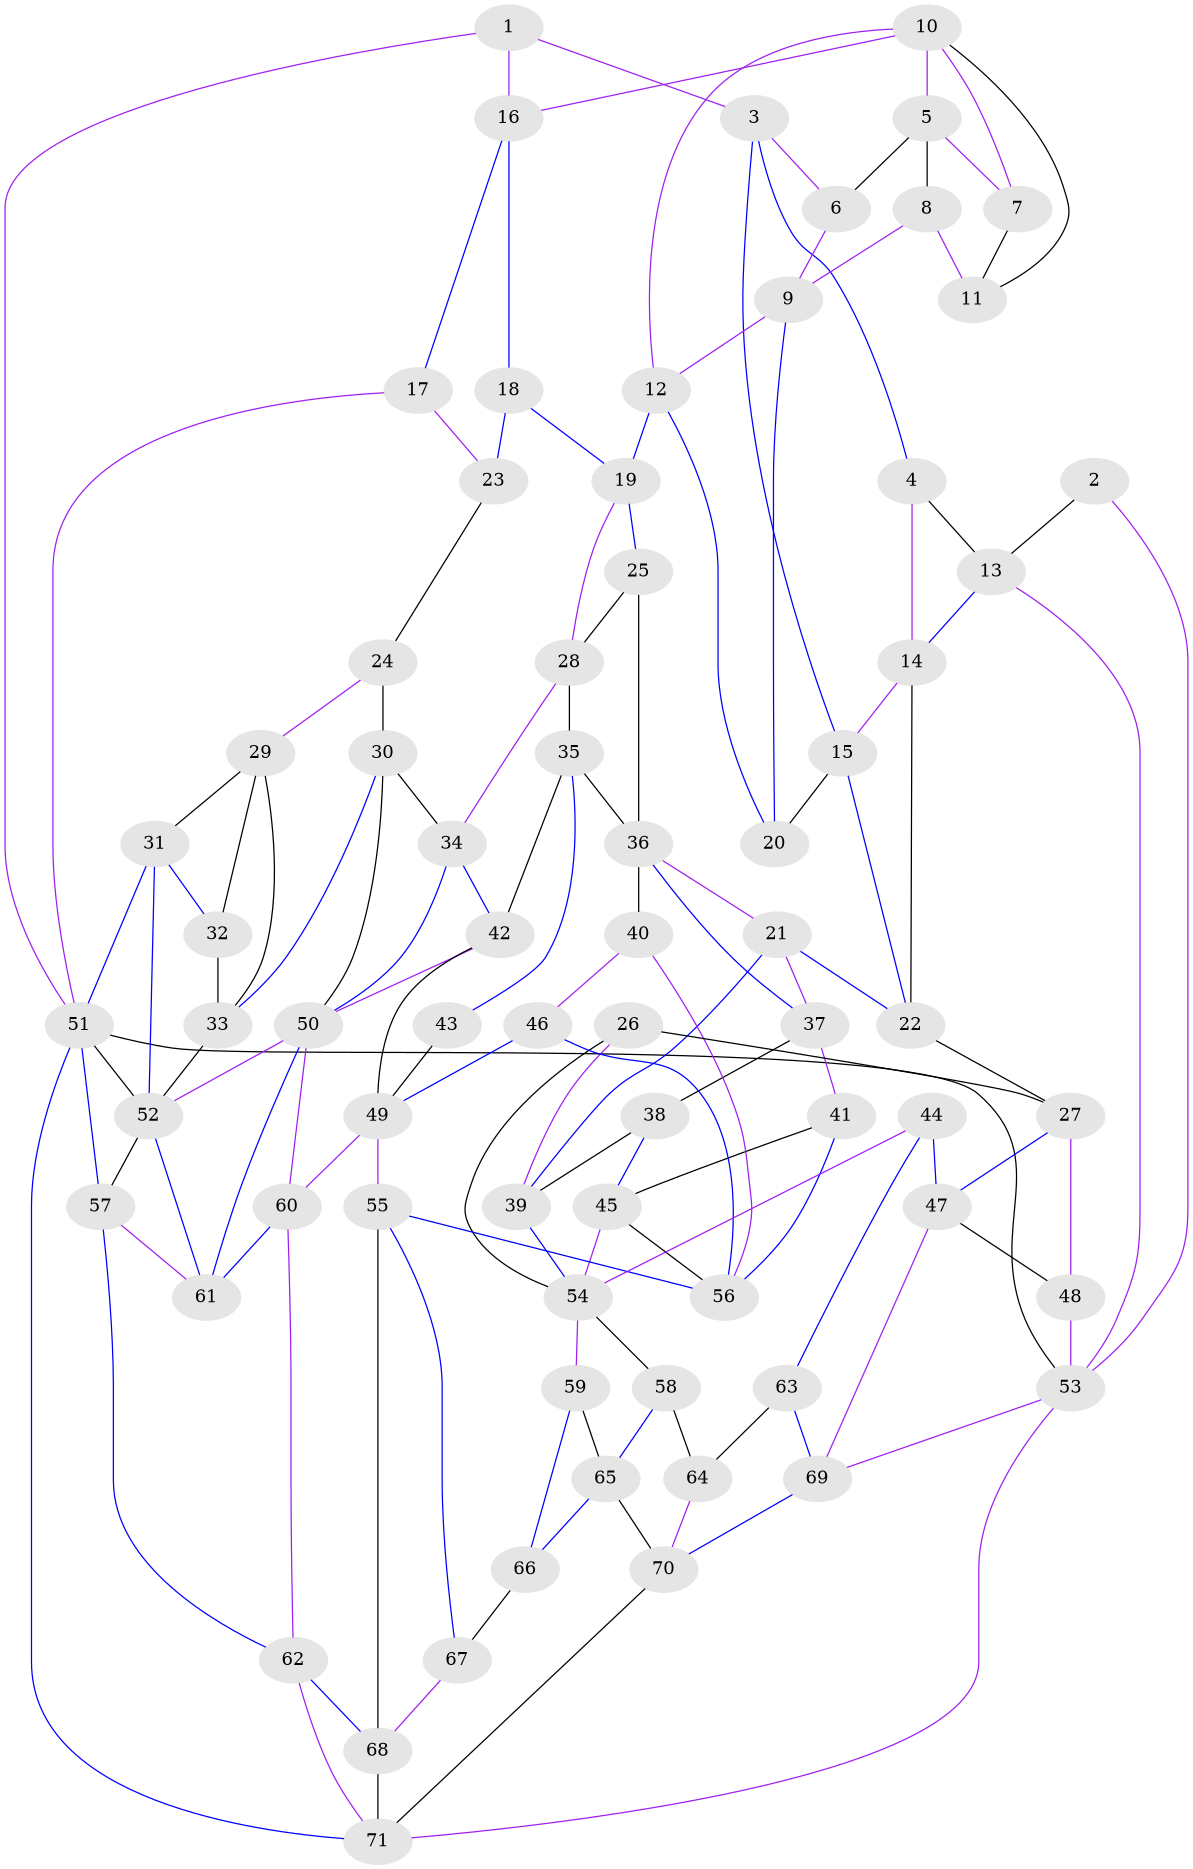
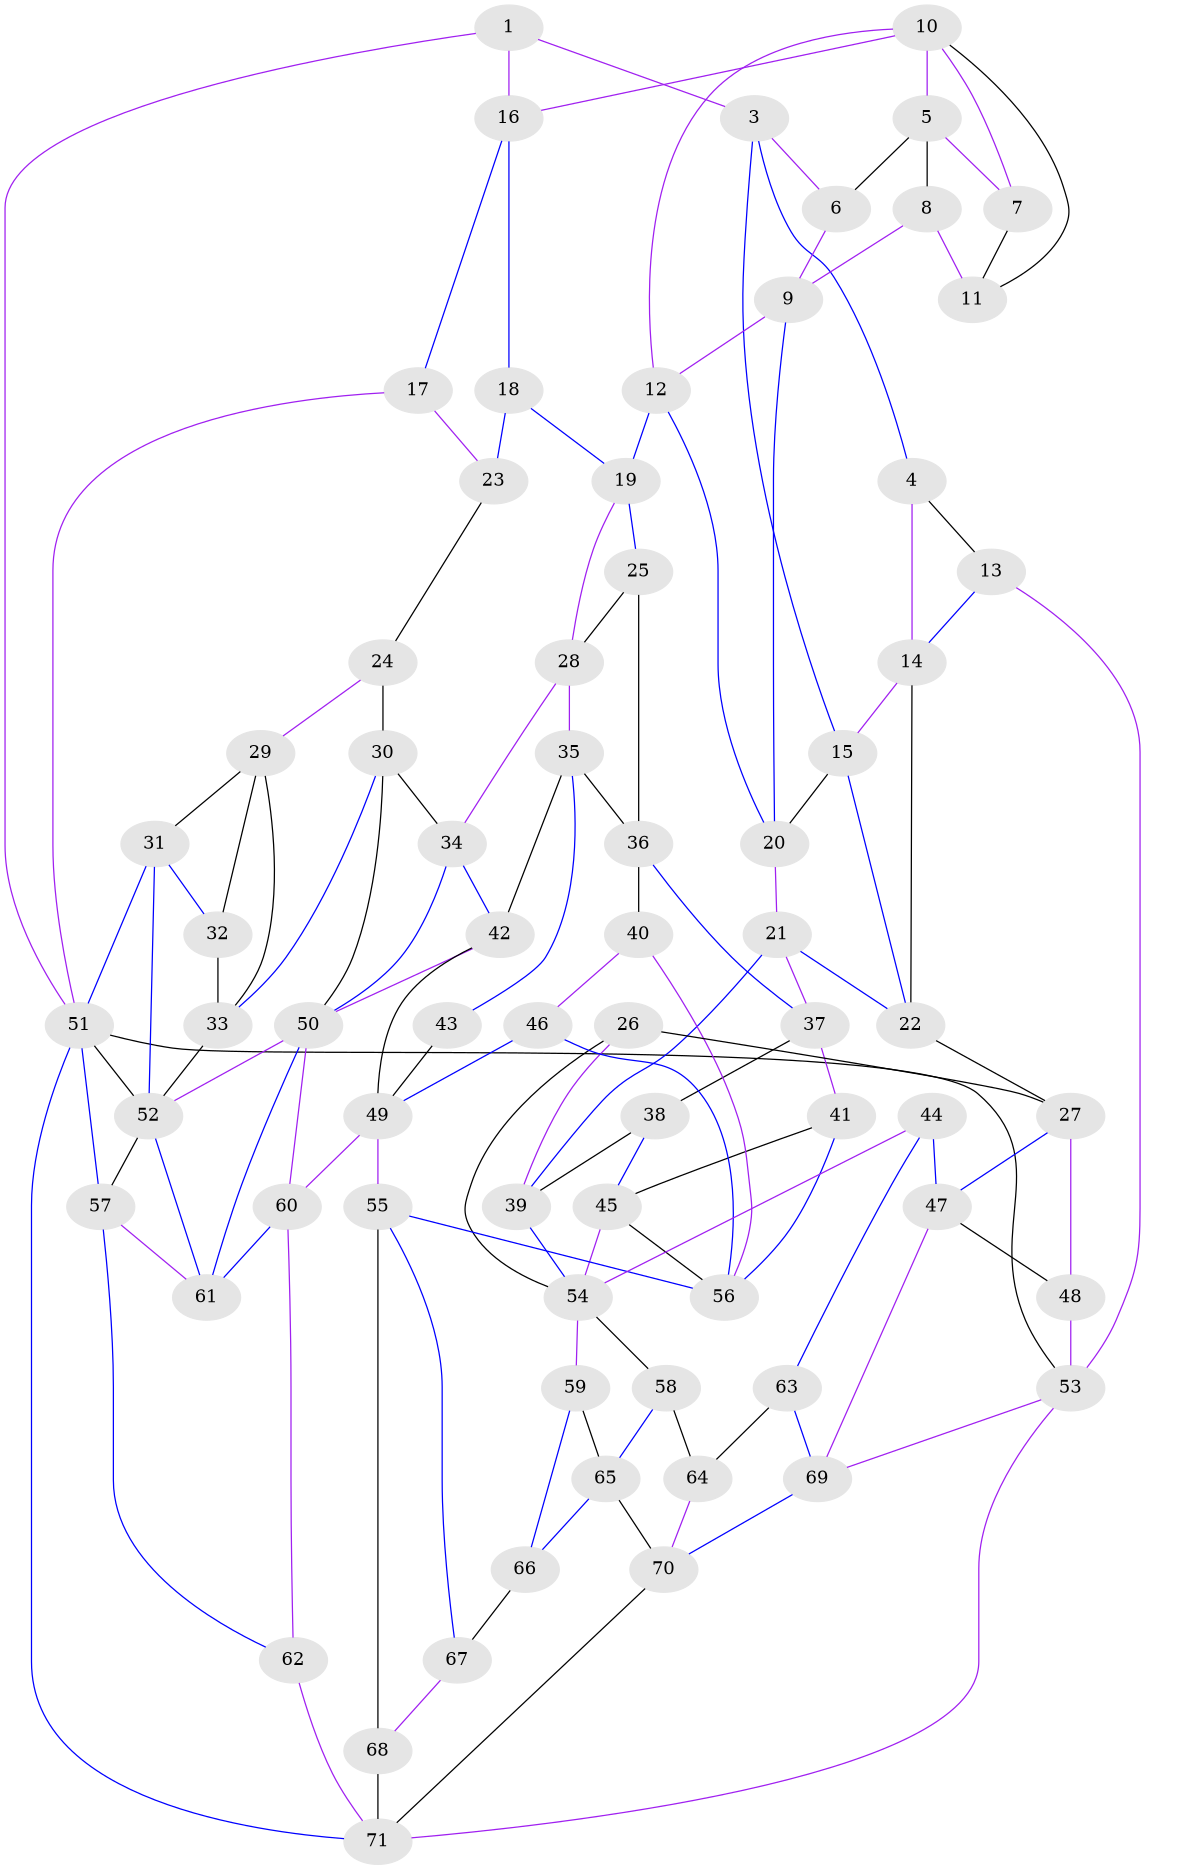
(1095, 481) -> none
(569, 708) -> (569, 708)
(708, 889) -> (776, 889)
(336, 1706) -> none
